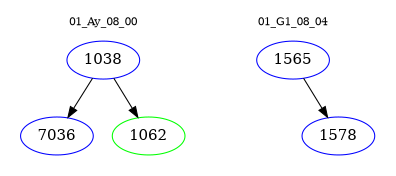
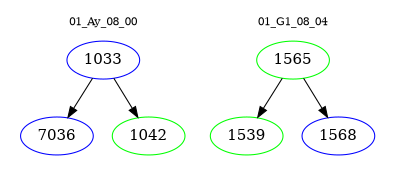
(103, 60) -> (103, 60)
(293, 60) -> (293, 60)
(149, 136) -> (149, 136)
none -> (247, 136)
(338, 136) -> (338, 136)
